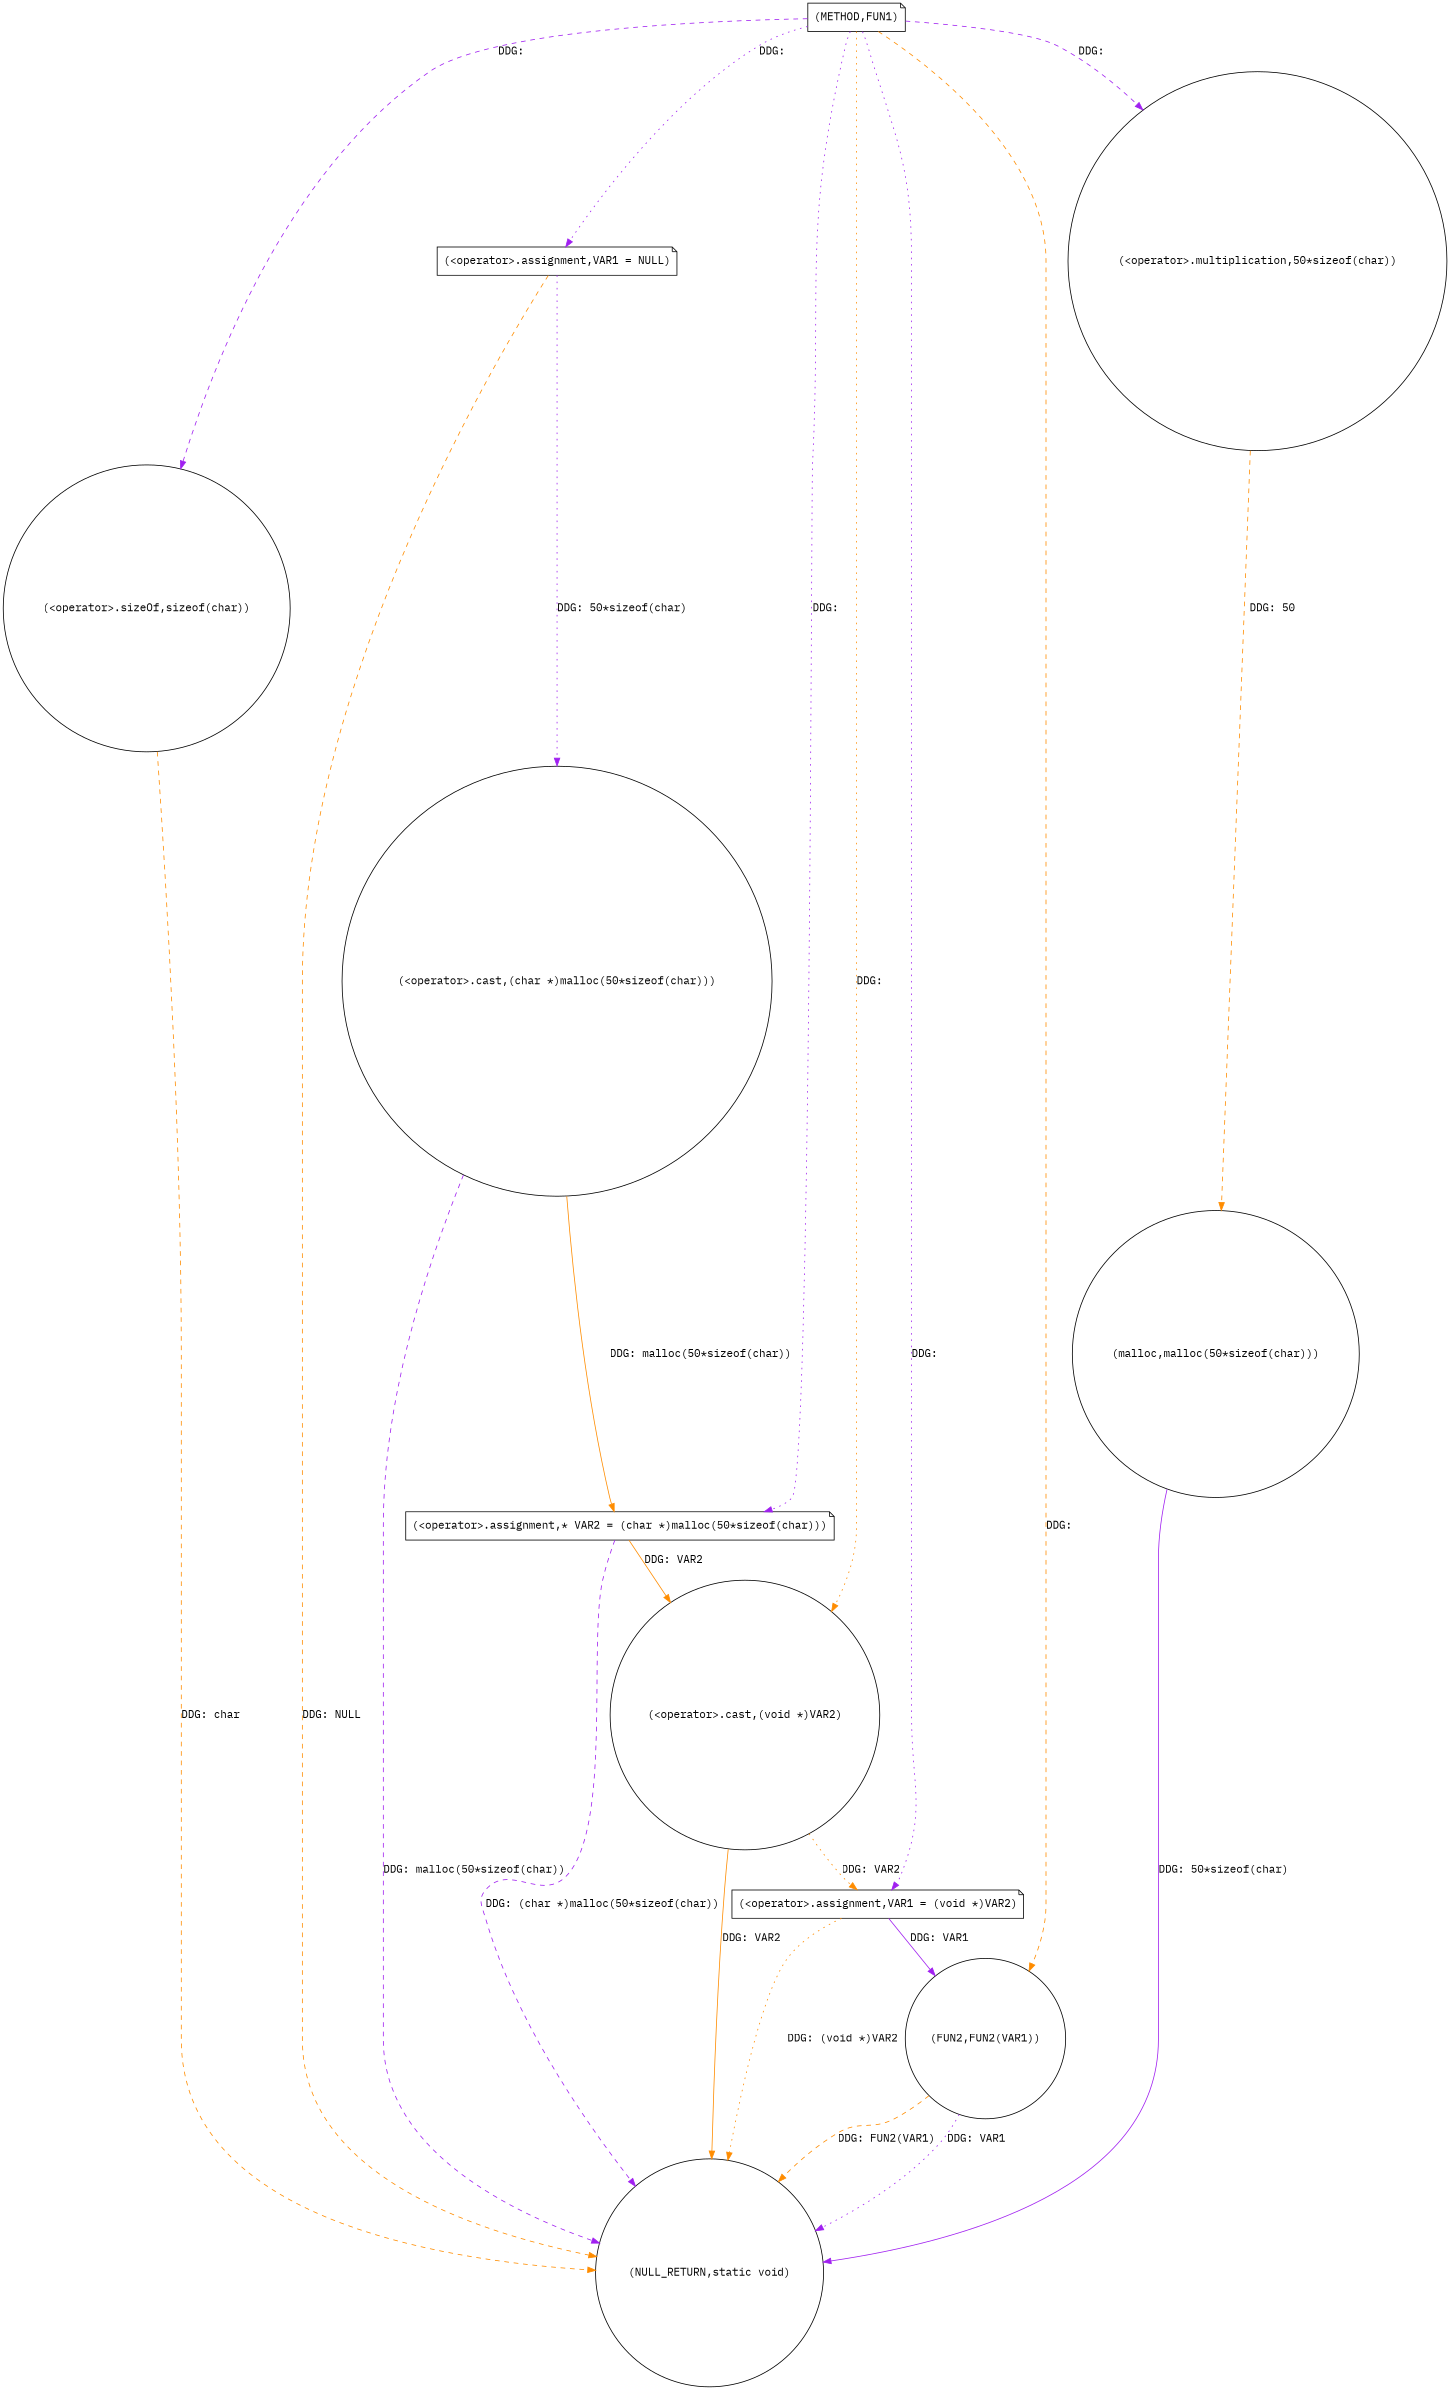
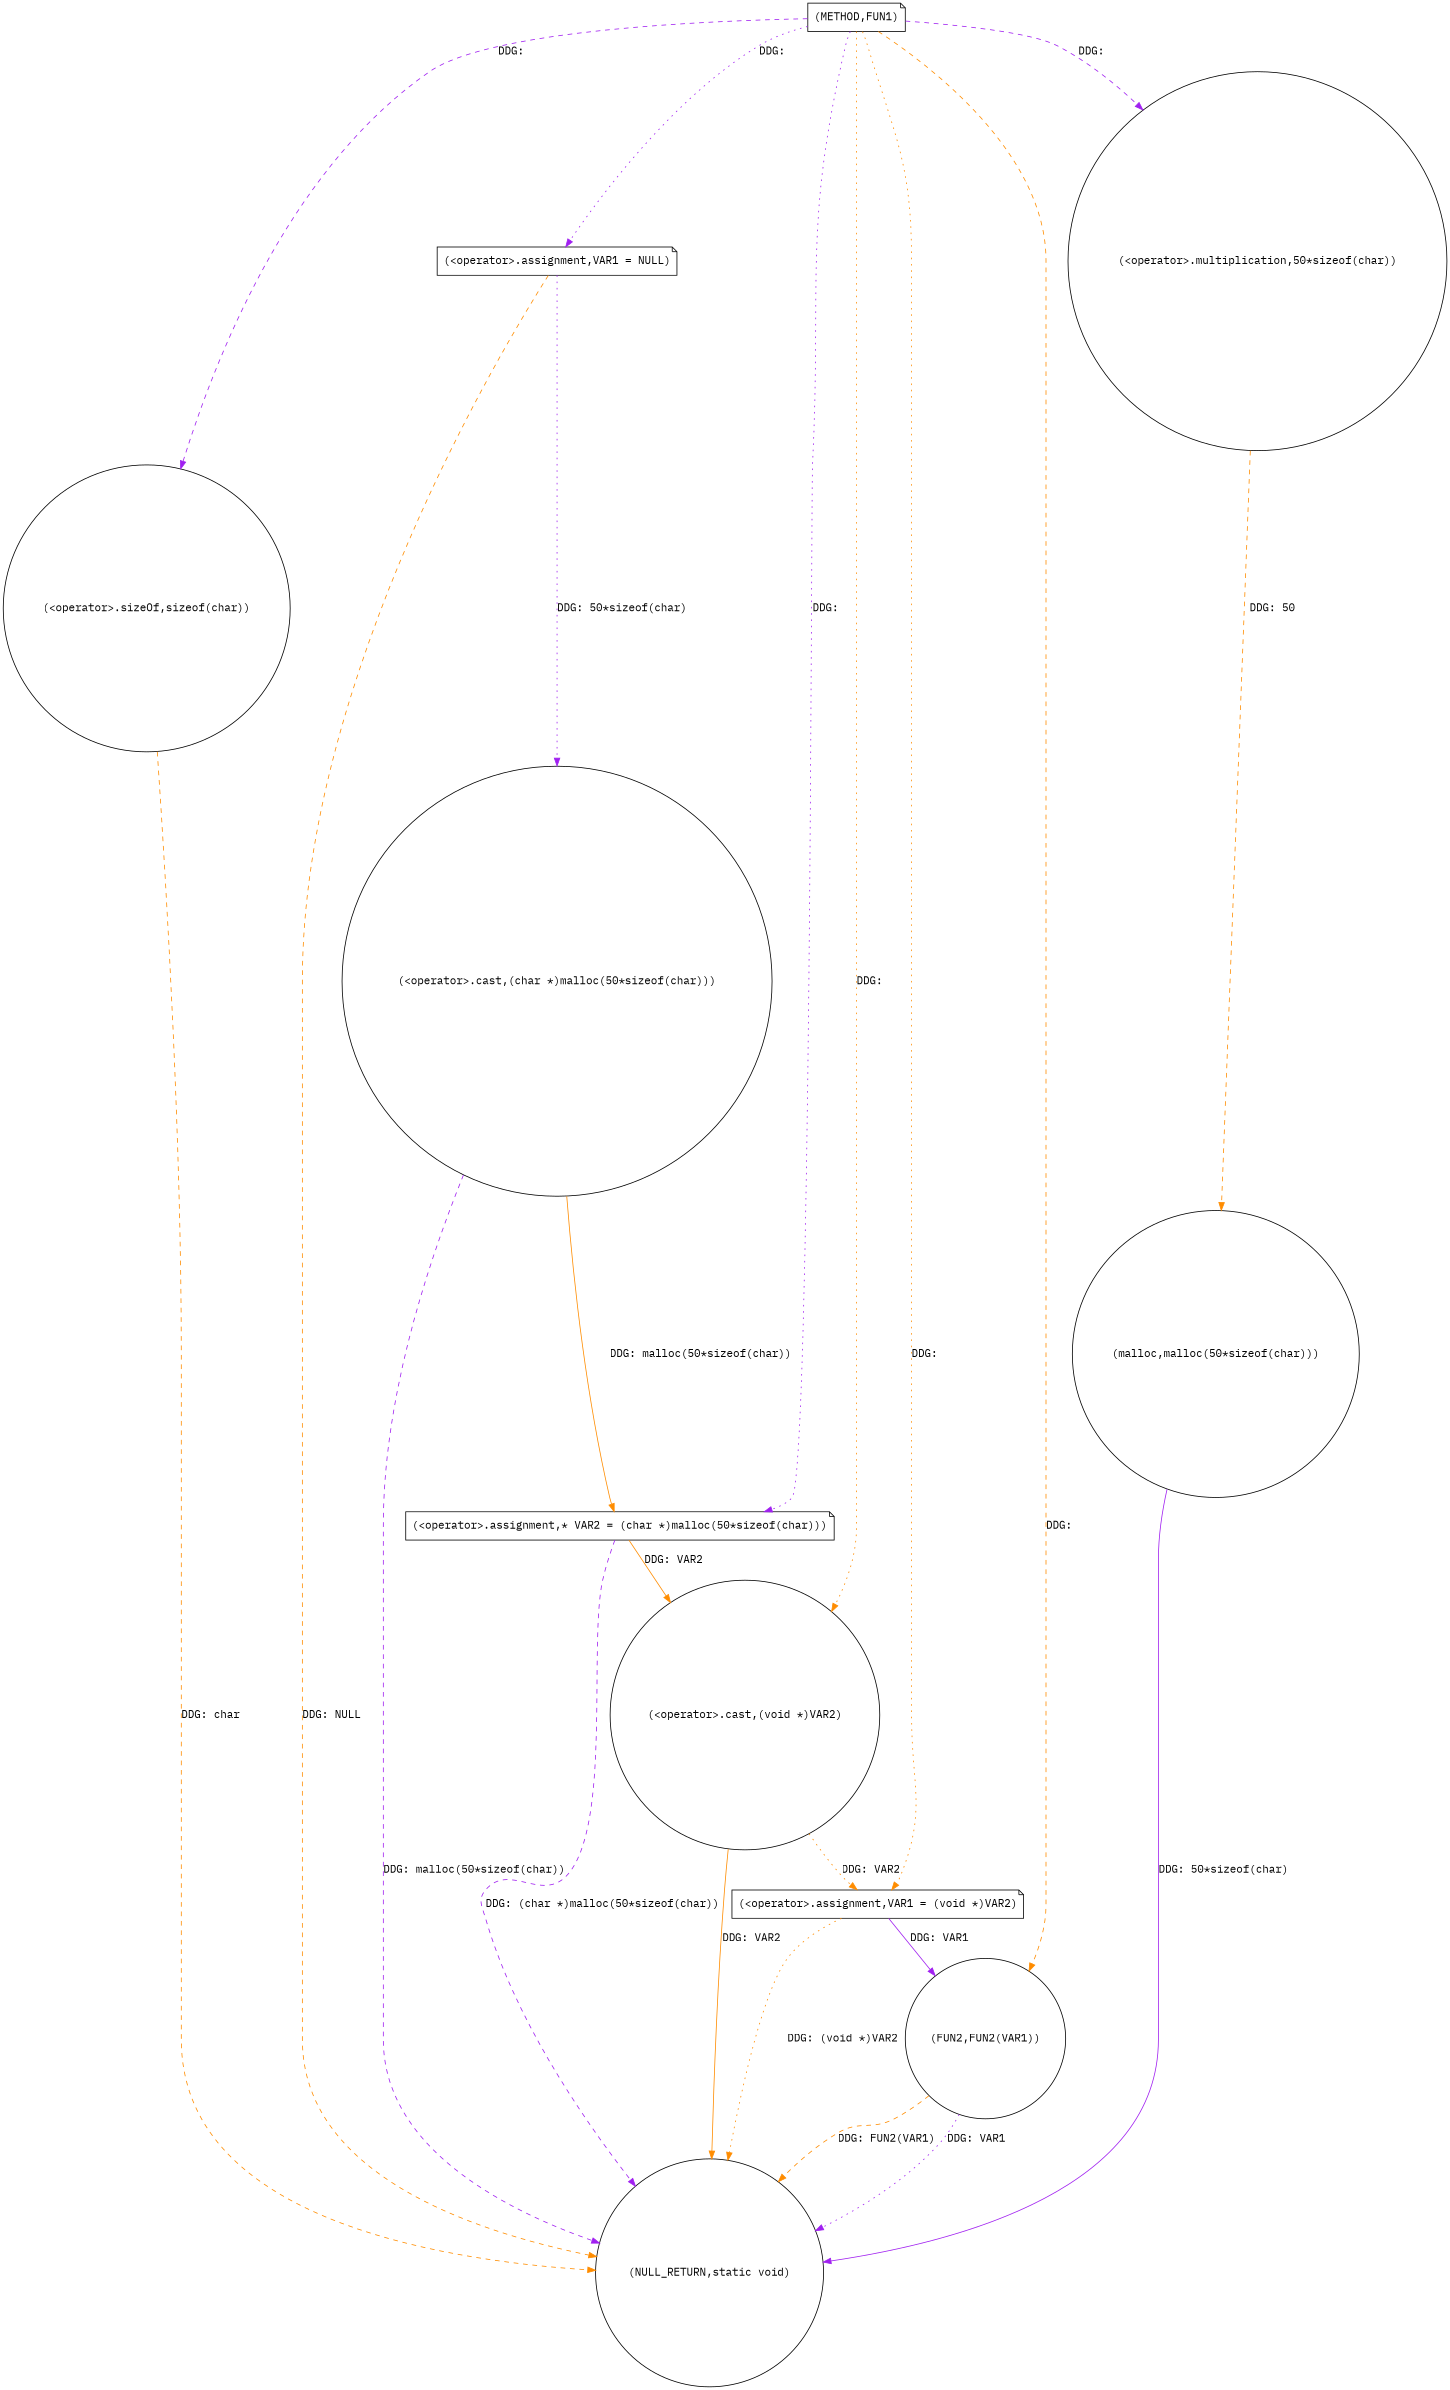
(912, 956) -> (912, 956)
